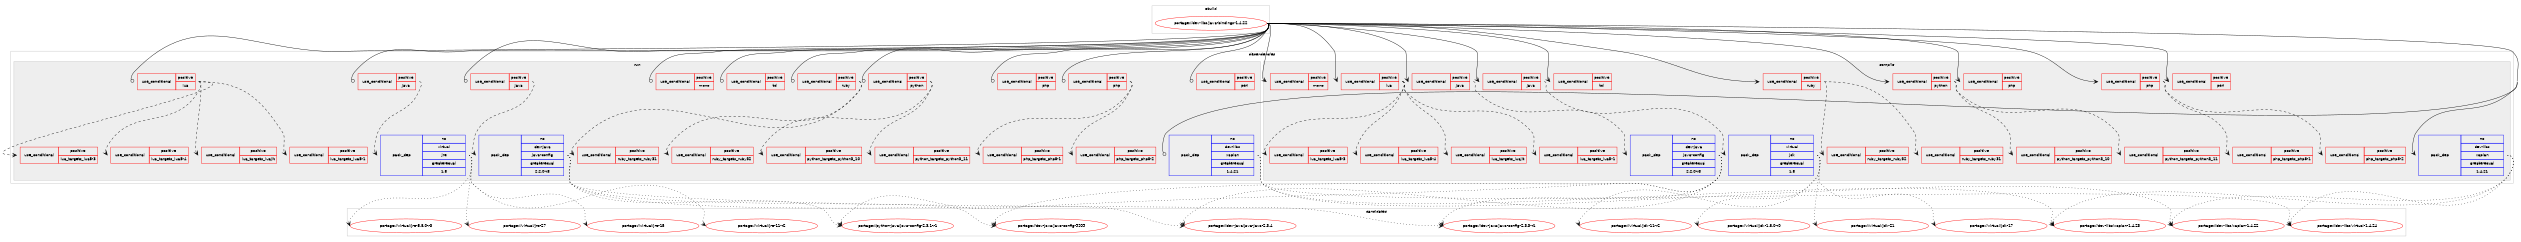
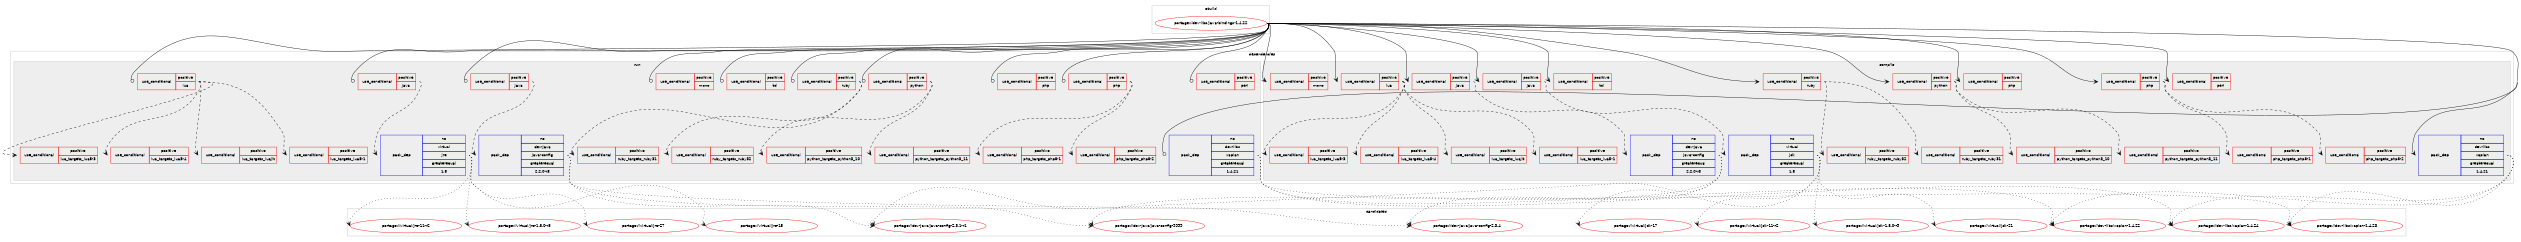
(406, 226) -> (525, 226)
(898, 226) -> (930, 226)
(1240, 226) -> (1467, 226)
(1499, 226) -> none
(2347, 226) -> (2228, 226)
